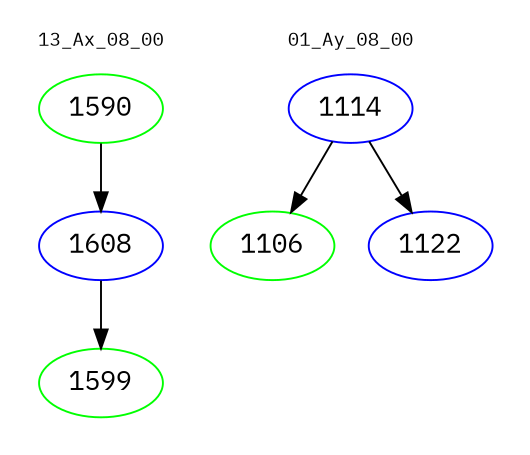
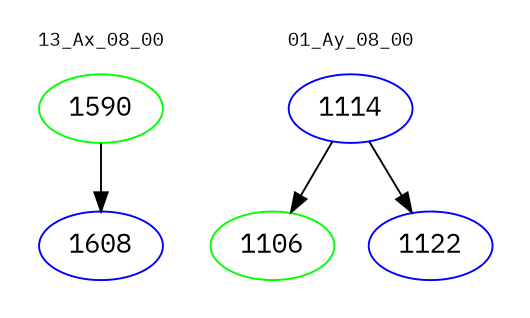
(101, 383) -> none
